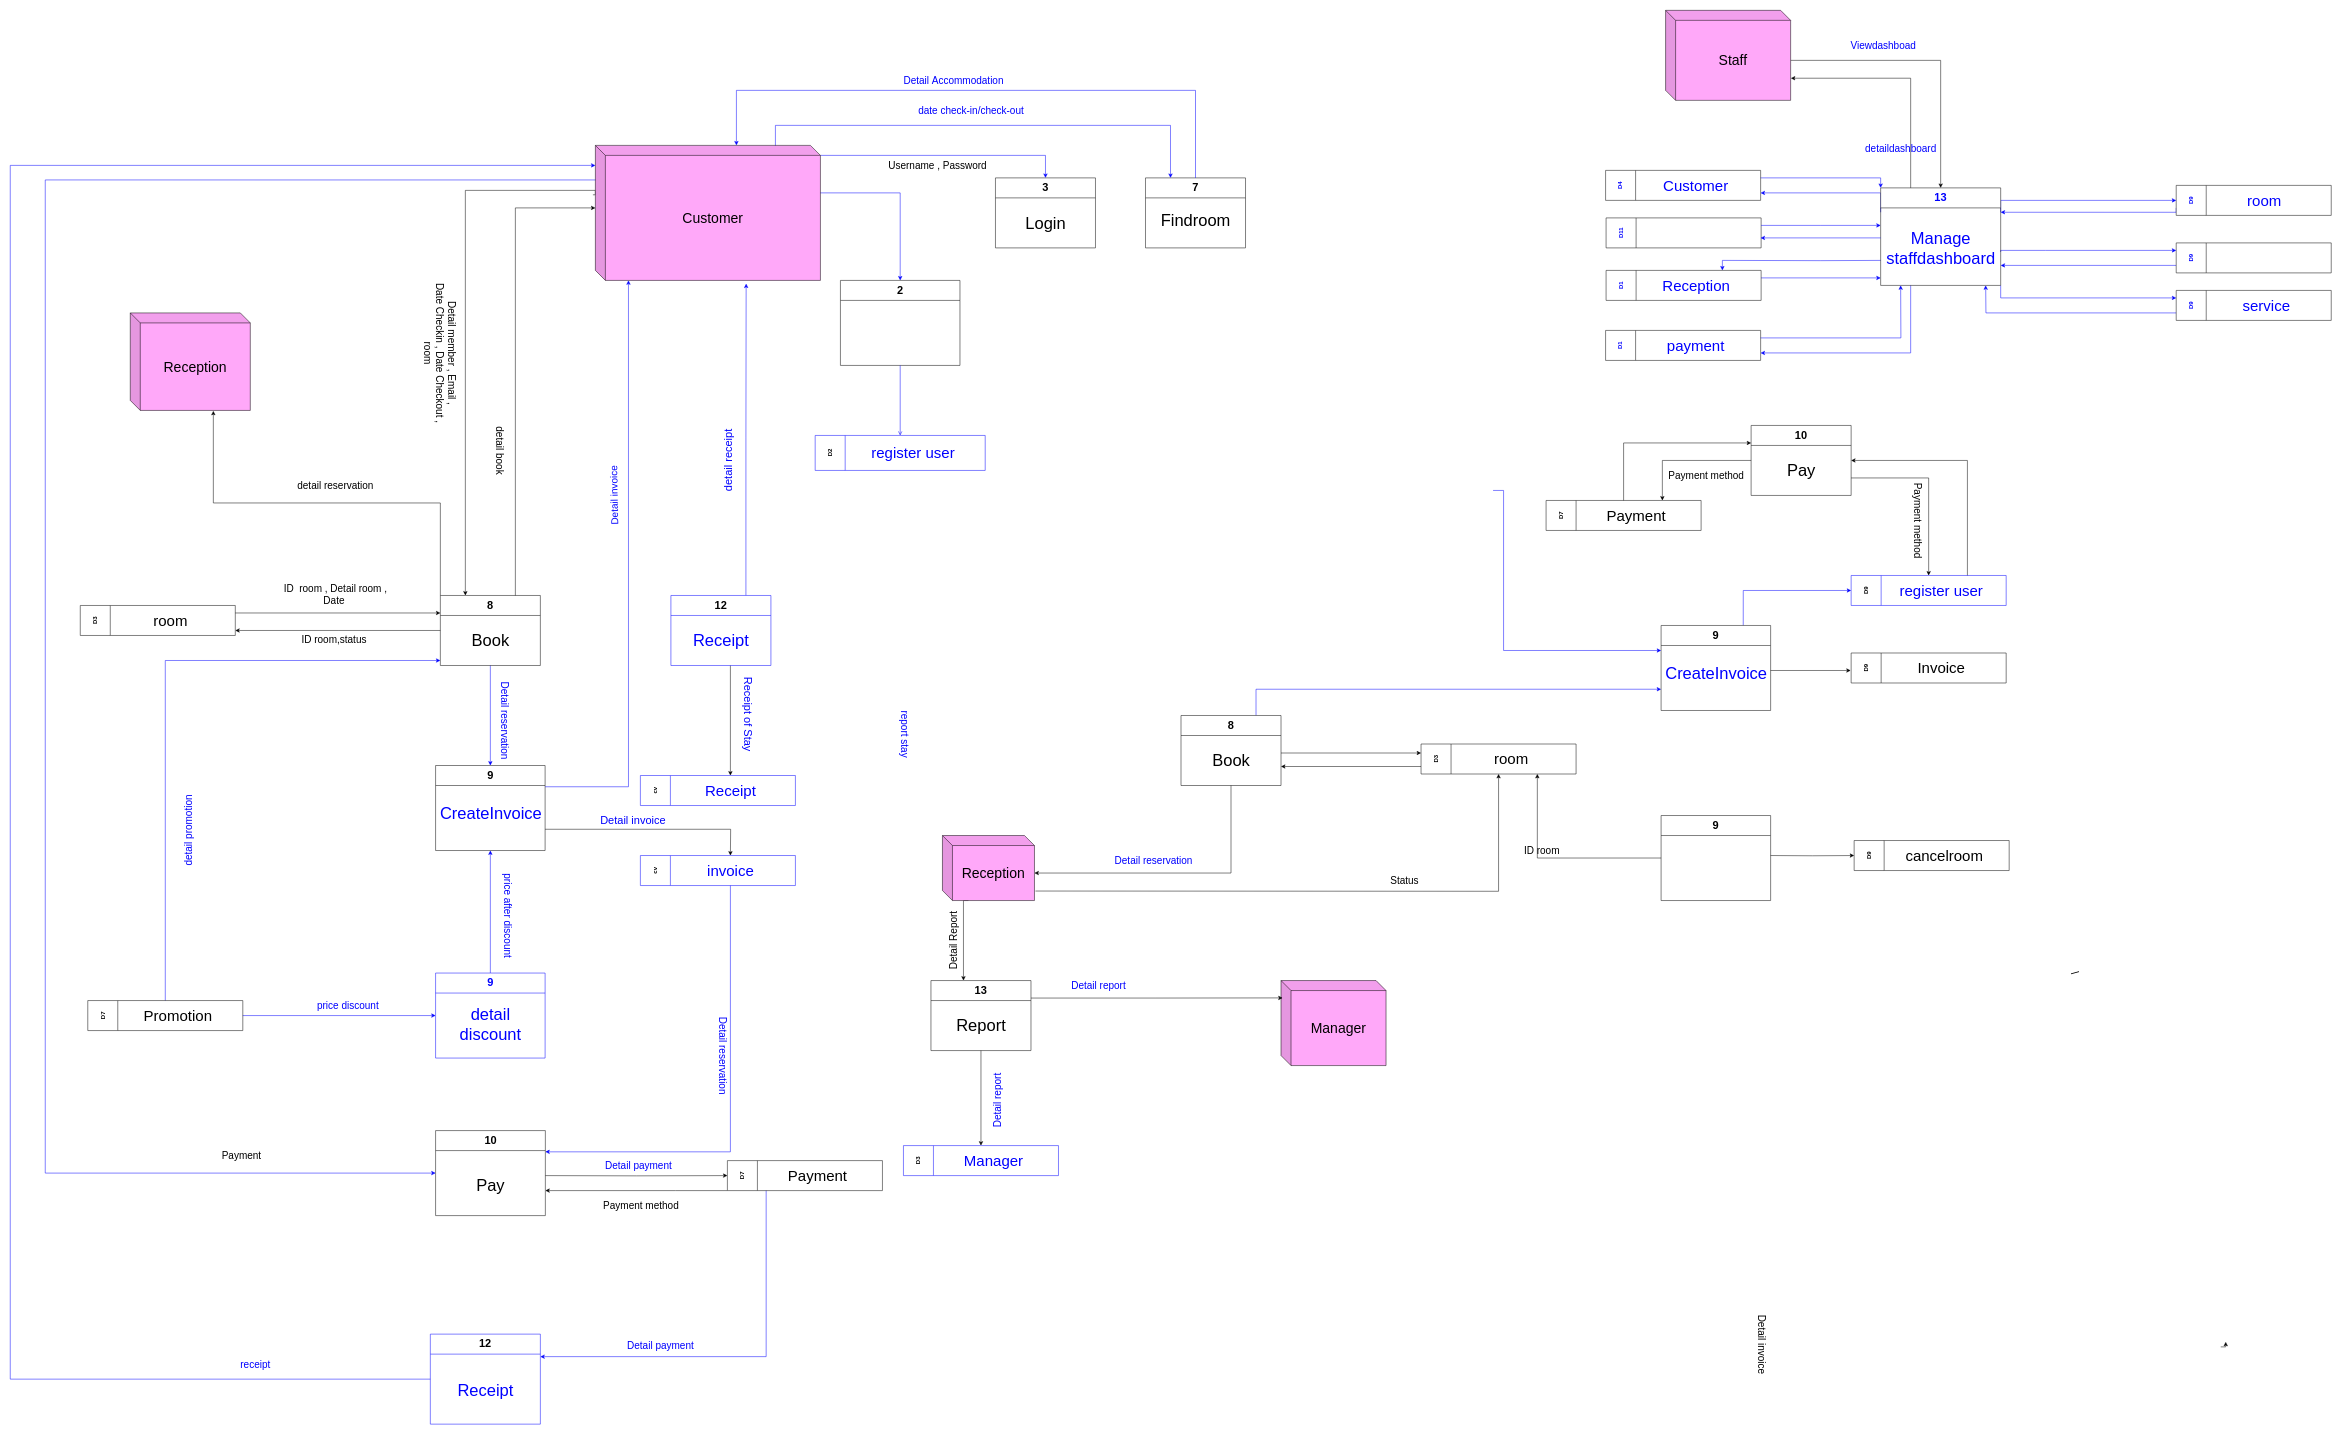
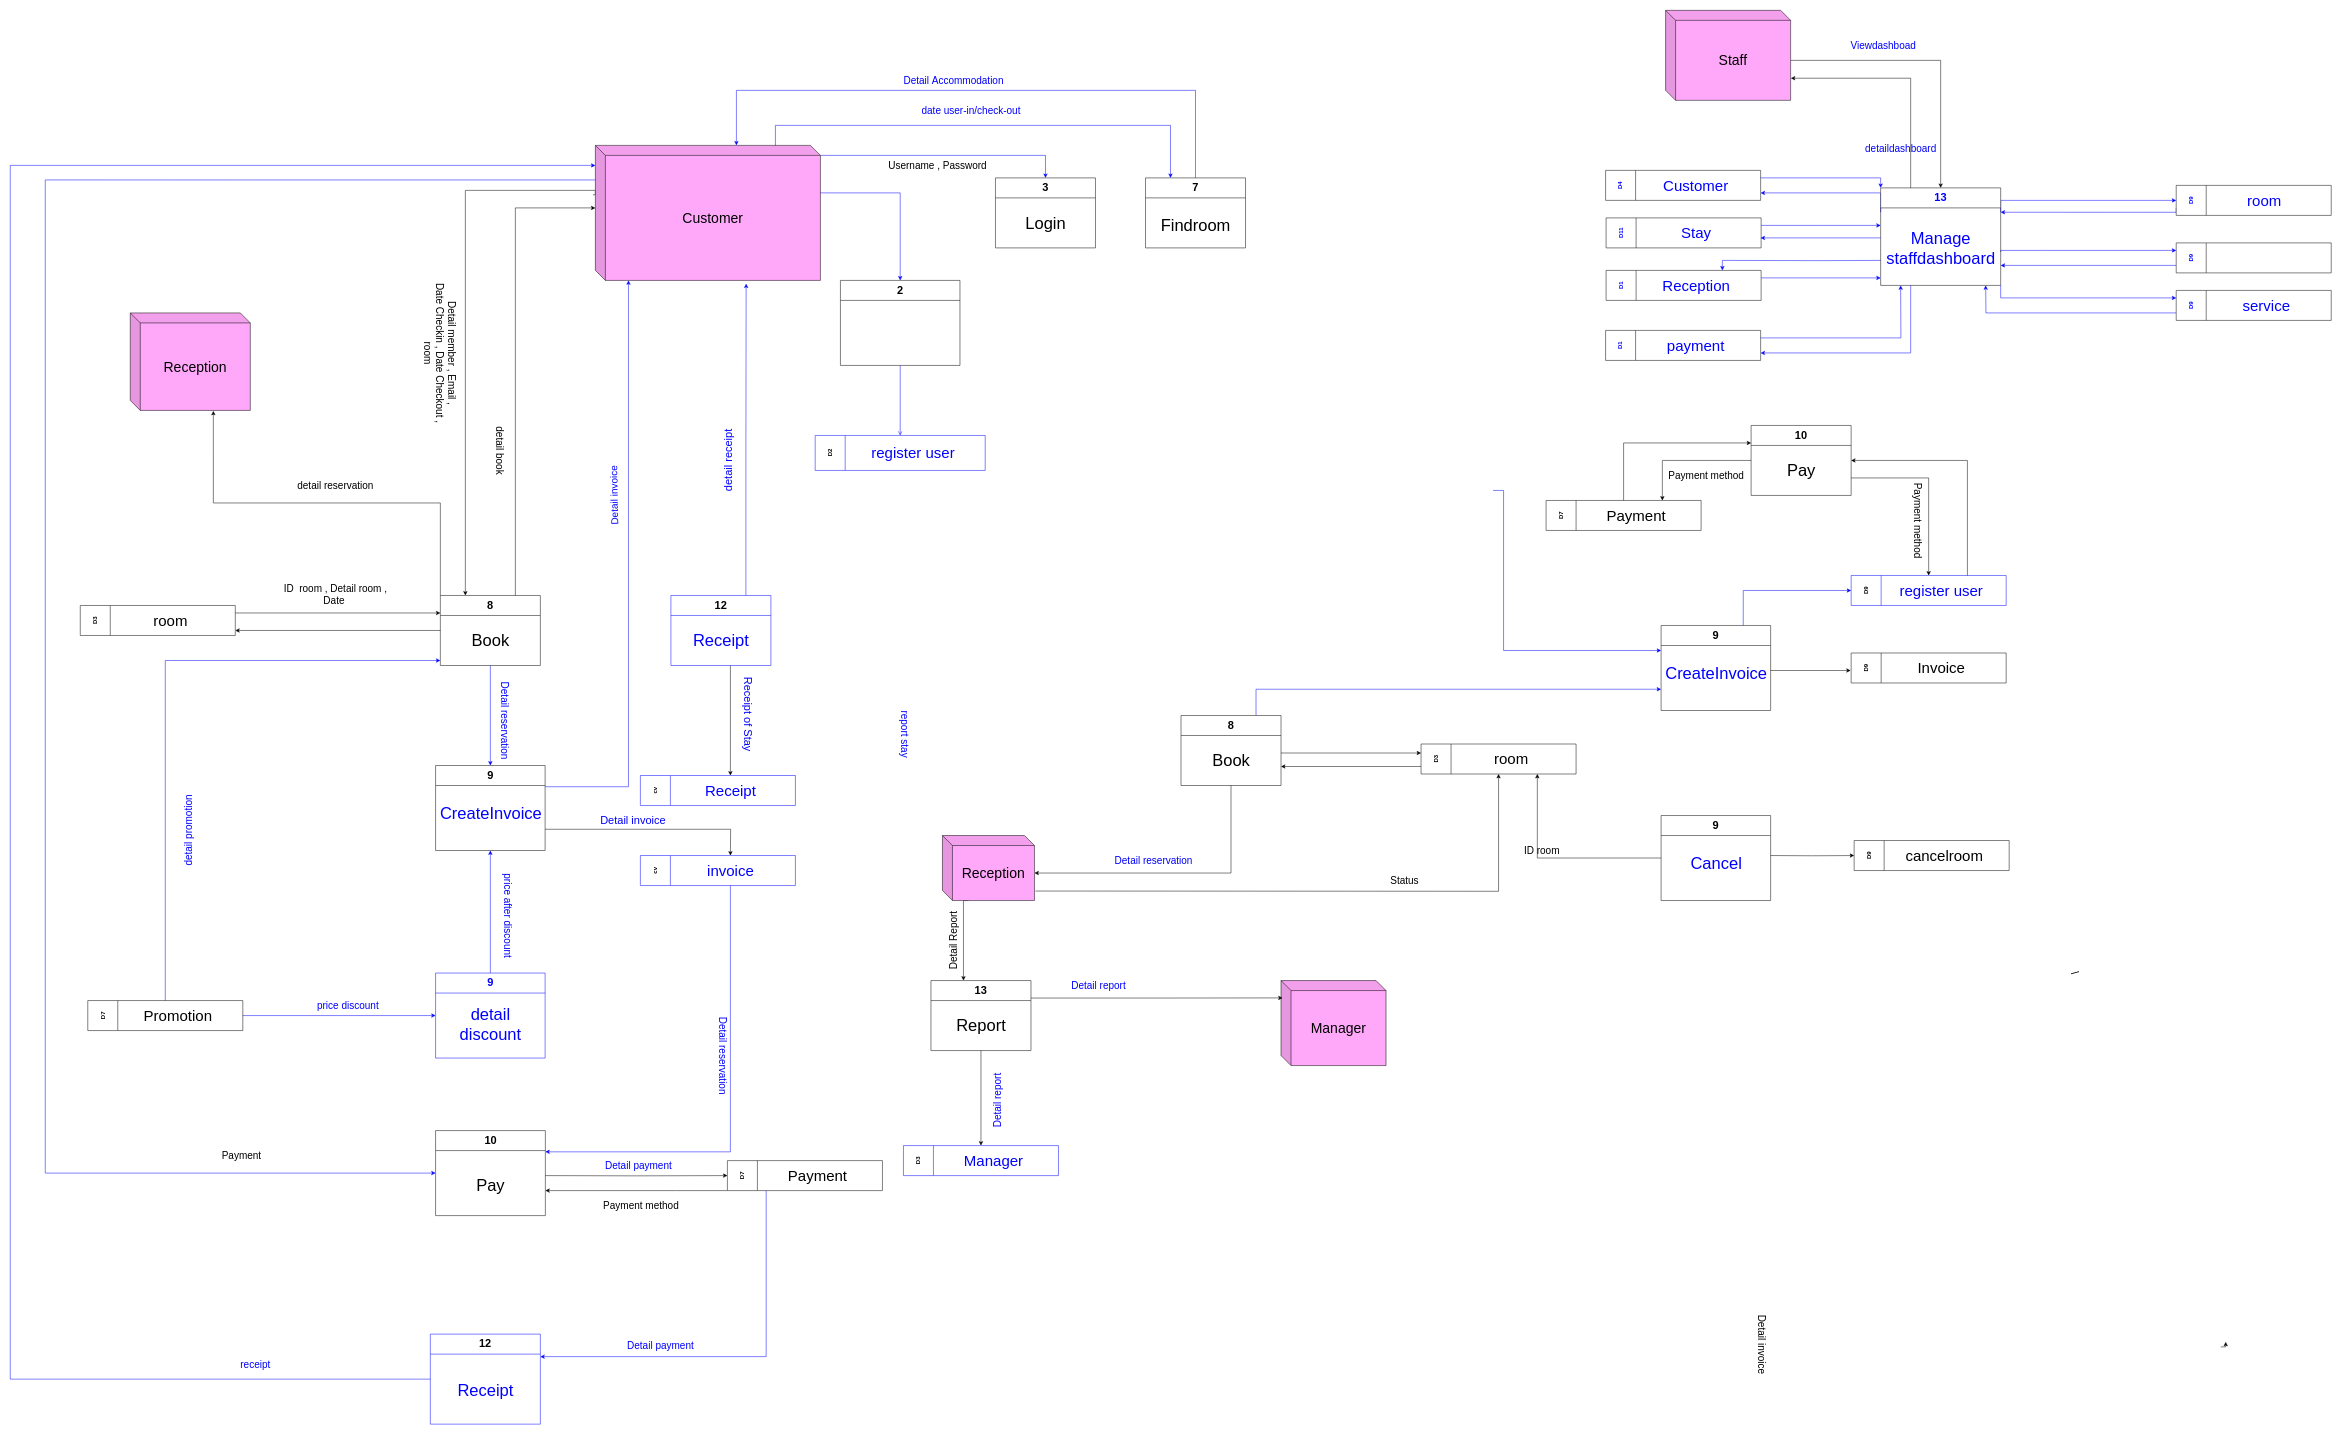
(971, 110) -> (971, 110)
(1195, 220) -> (1195, 225)
none -> (1696, 233)
(335, 639) -> none
none -> (1716, 863)
